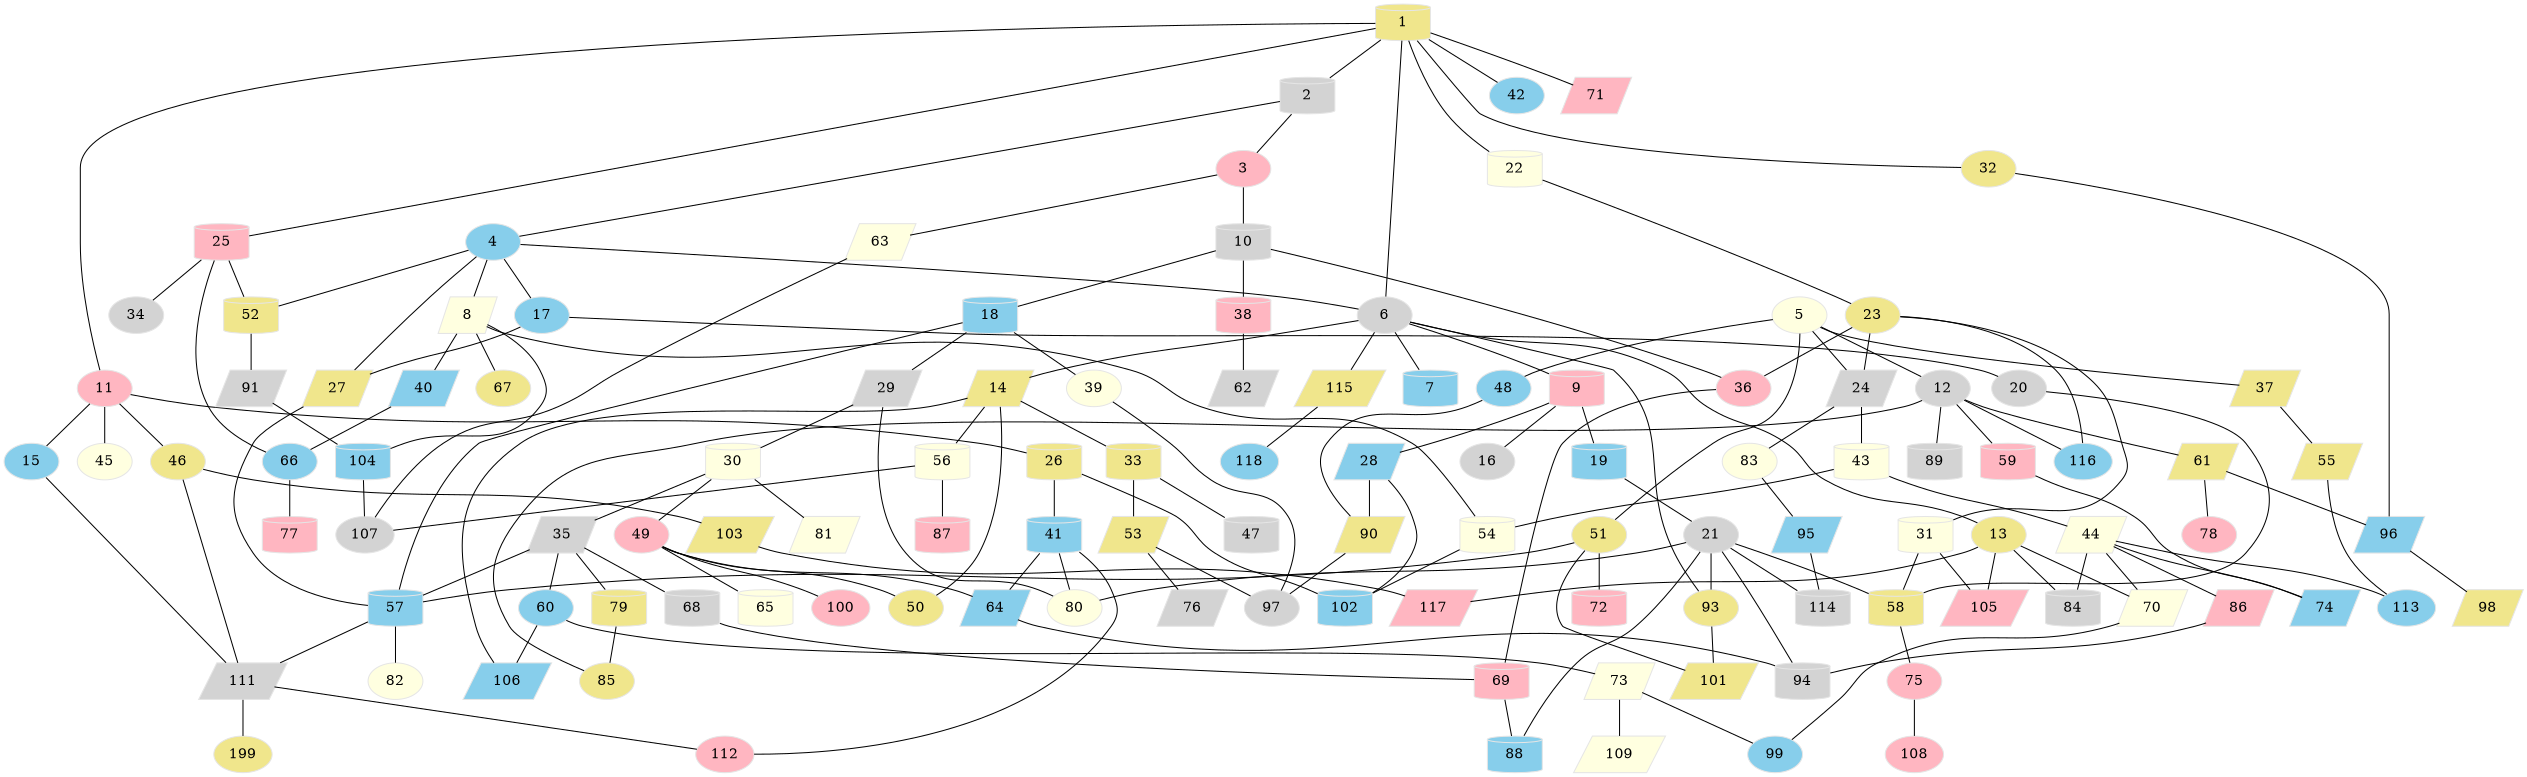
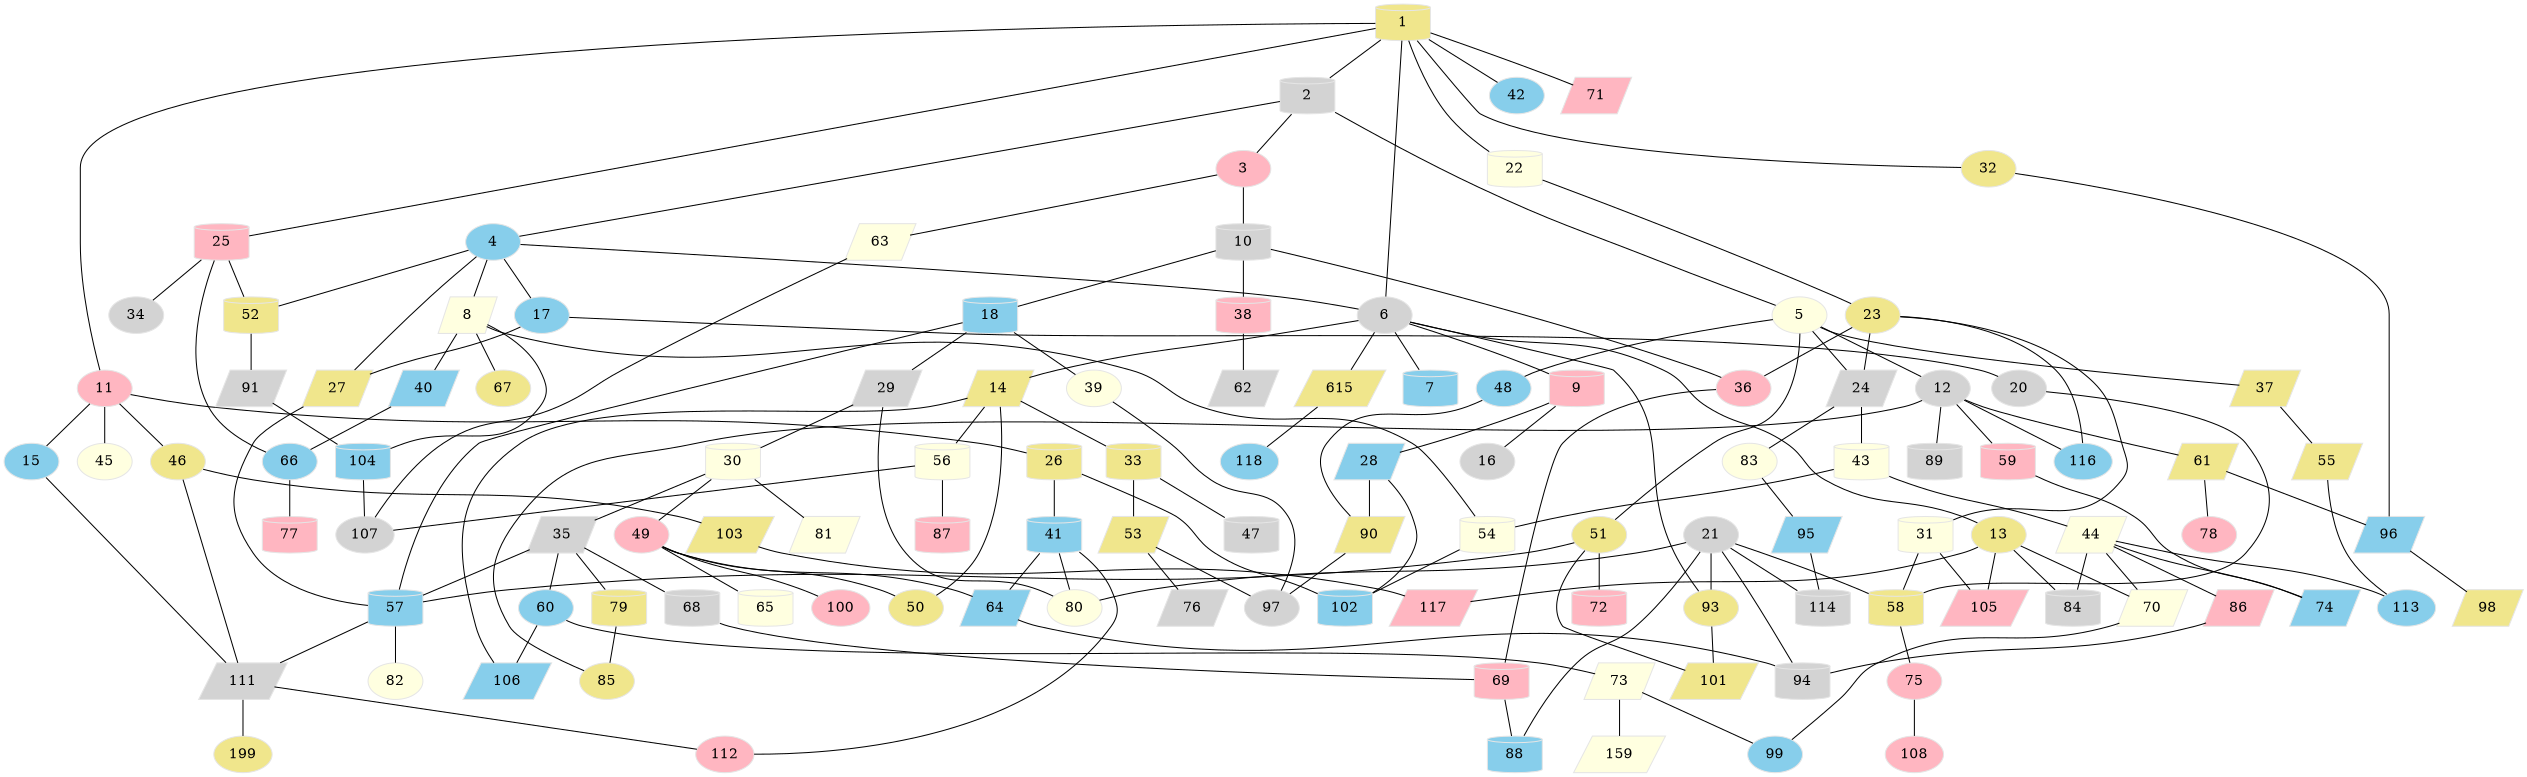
none -> (1551, 219)
(1340, 388) -> (1340, 388)
(1599, 462) -> none
(1620, 754) -> (1620, 754)
